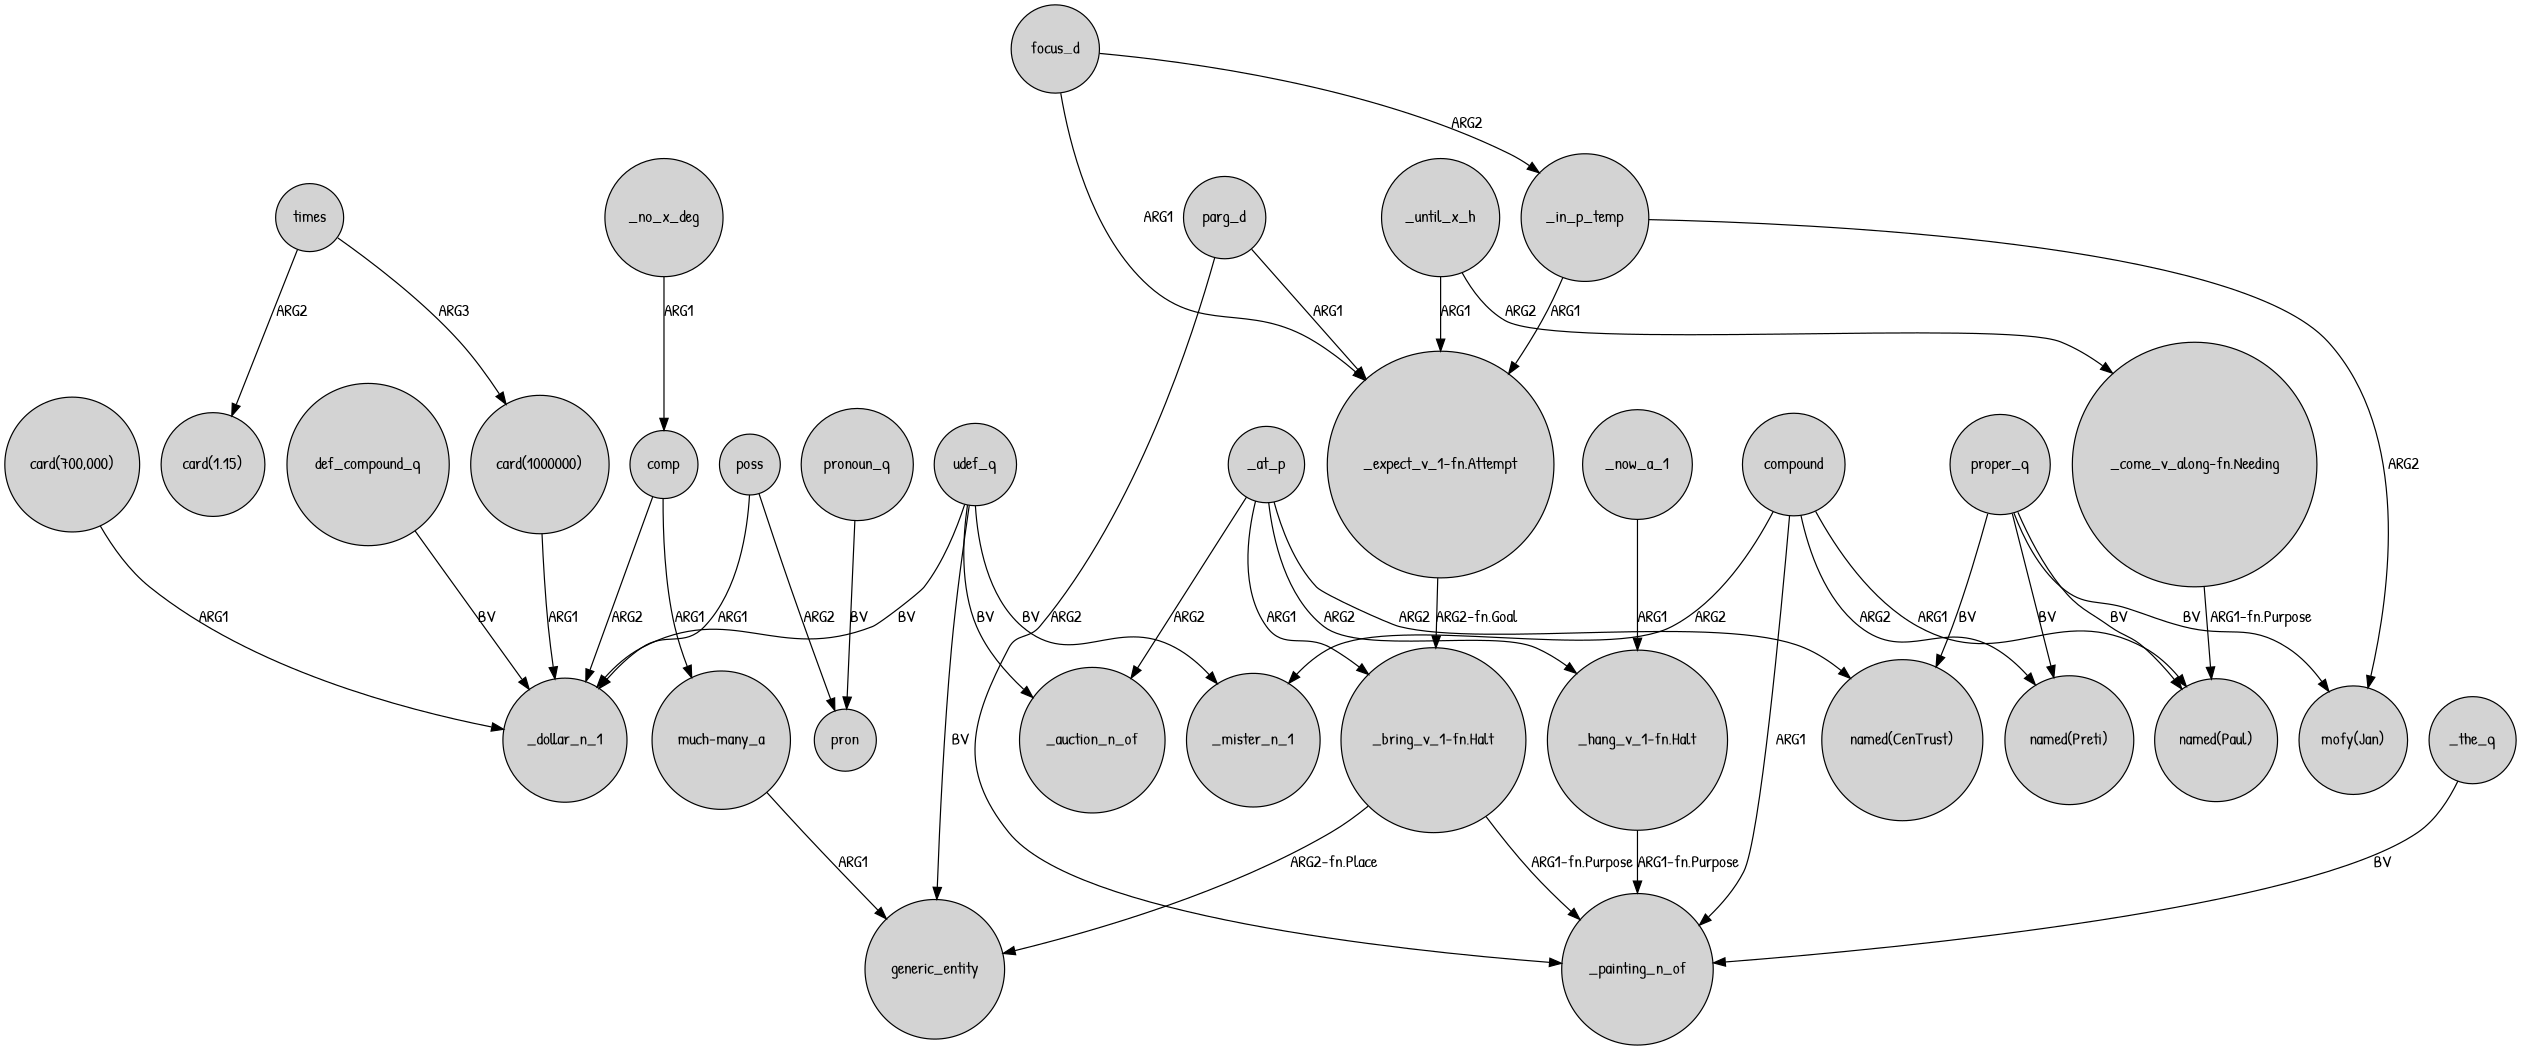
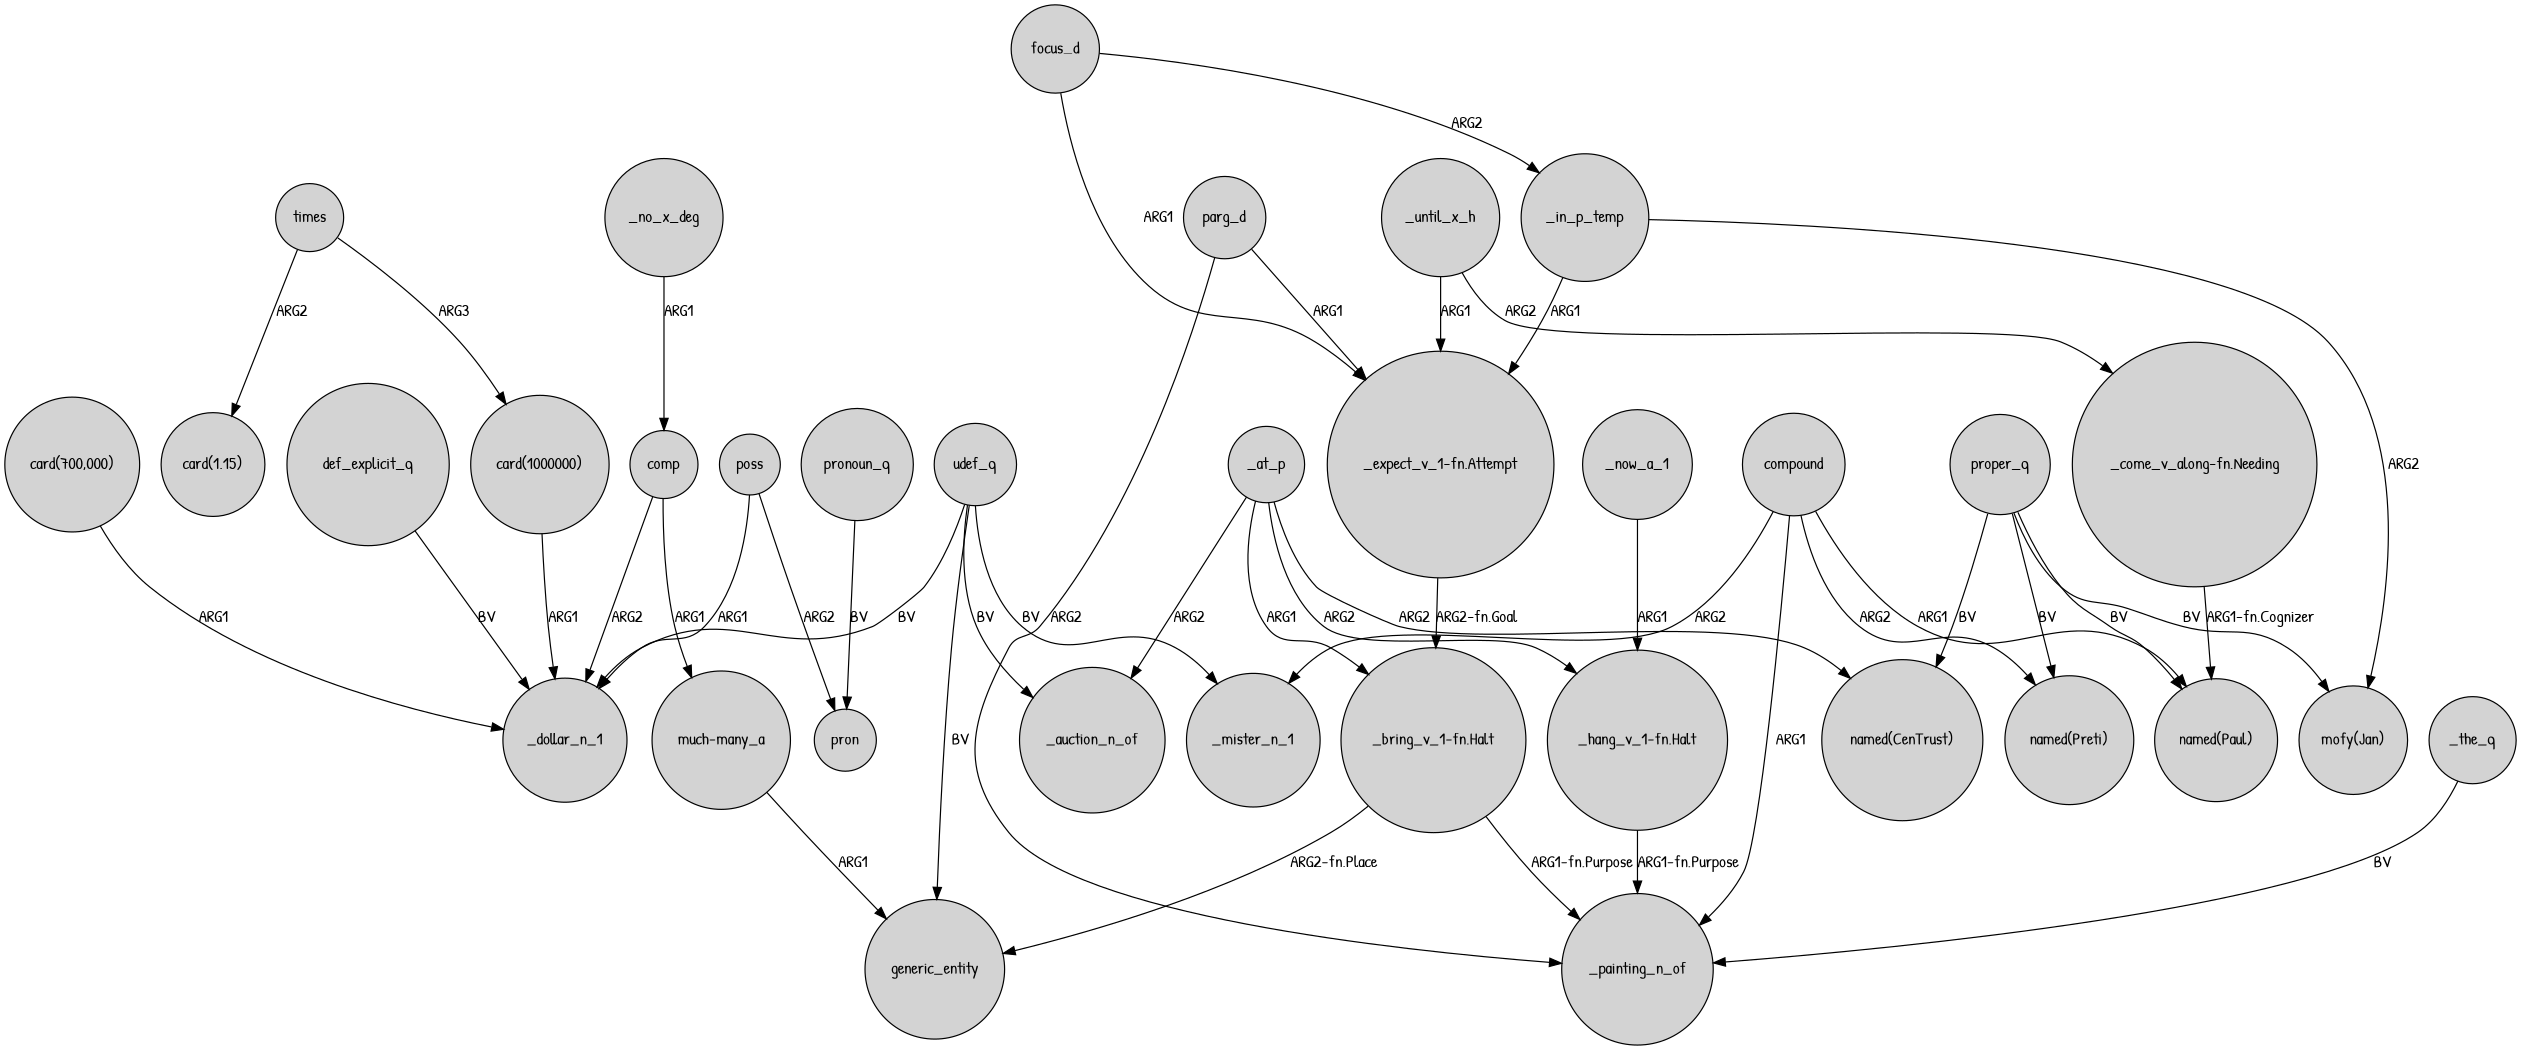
(368, 465) -> (368, 465)
(2261, 617) -> (2261, 617)
